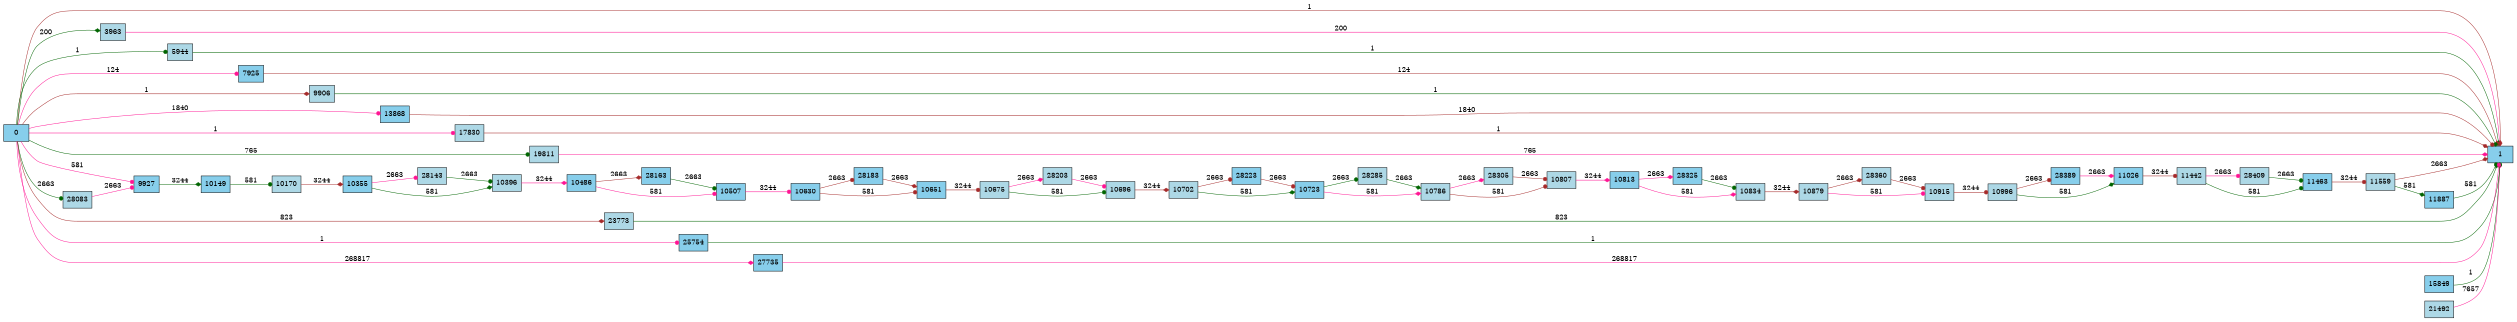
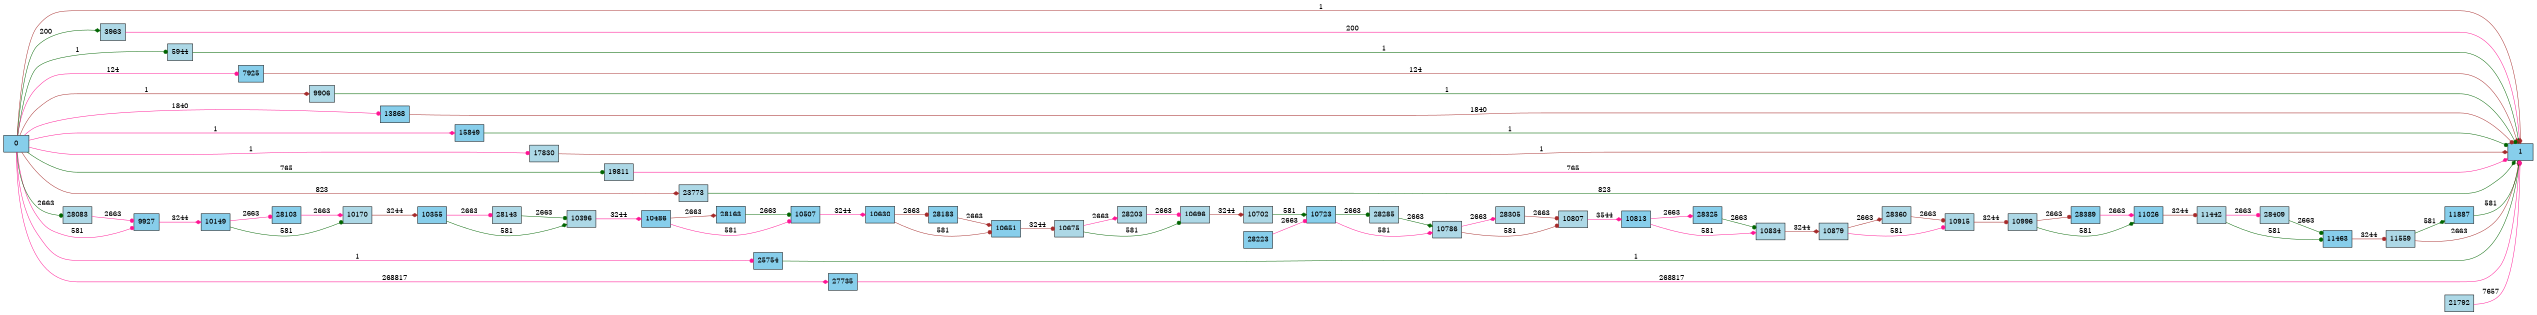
none -> (239, 133)
(1593, 177) -> (1605, 216)
(1213, 183) -> none
(1276, 183) -> (1288, 228)
(177, 184) -> (177, 222)
(766, 192) -> (840, 215)
none -> (287, 215)
(2439, 309) -> (2459, 303)
